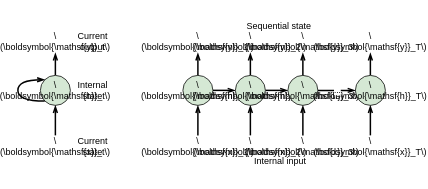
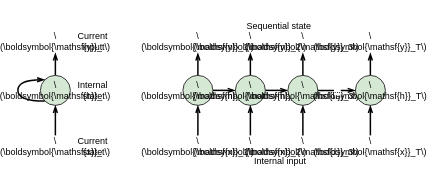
(93, 42) -> (93, 42)
